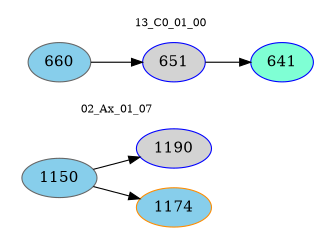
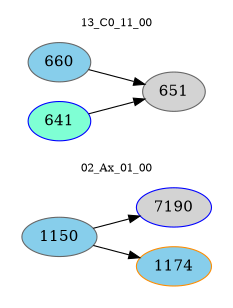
(171, 23) -> (117, 23)
(174, 62) -> (174, 92)
(222, 62) -> (111, 108)
(117, 110) -> (117, 169)
(174, 148) -> (174, 207)
